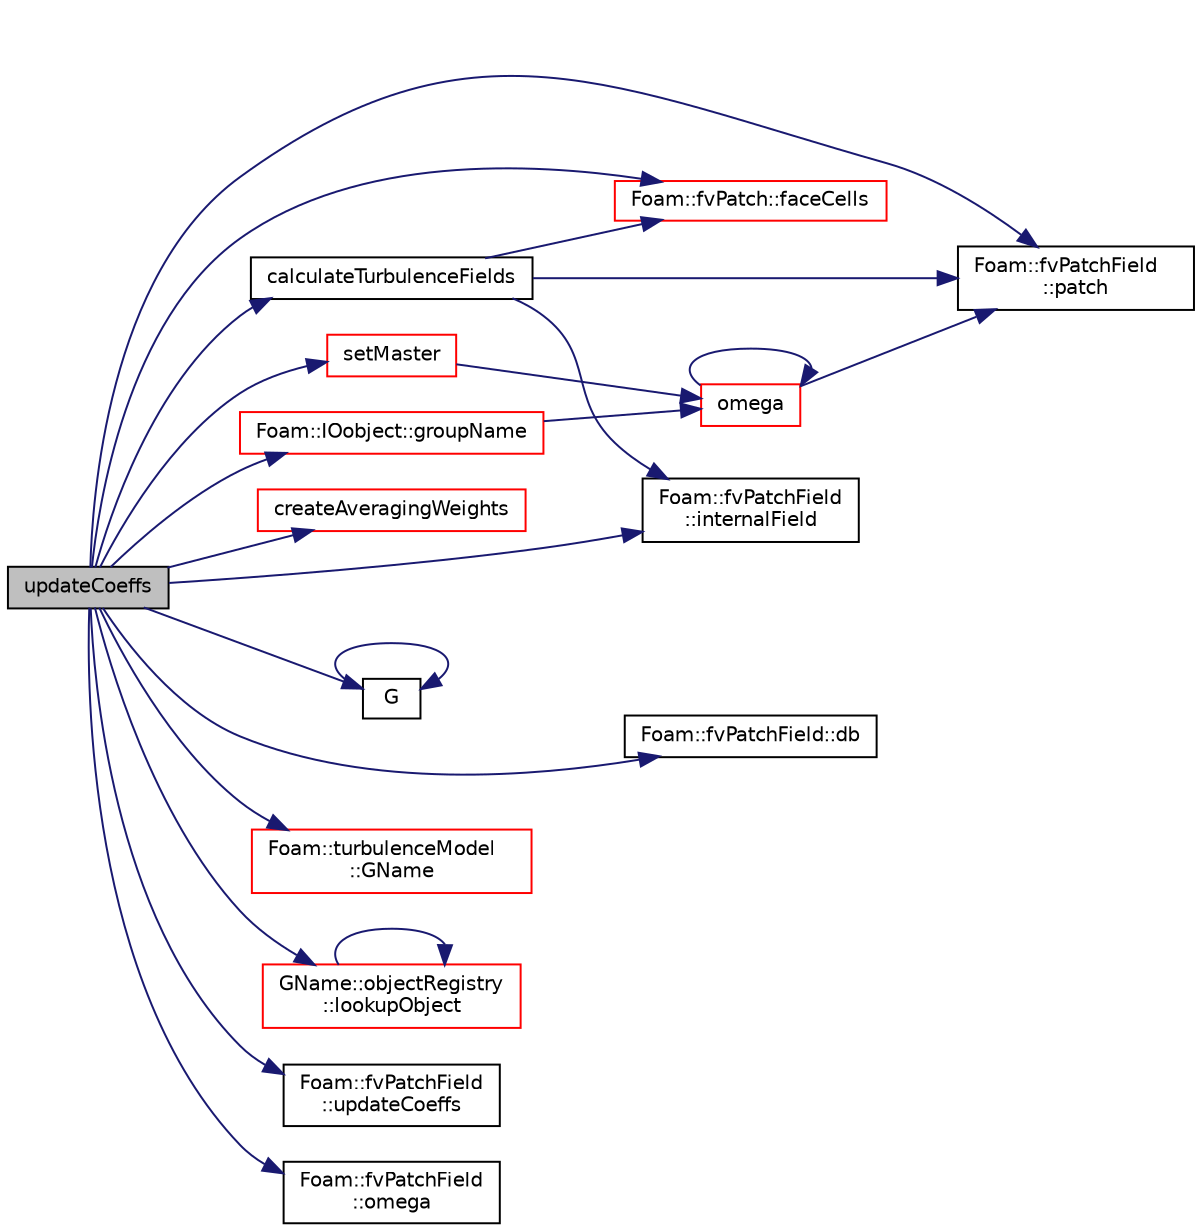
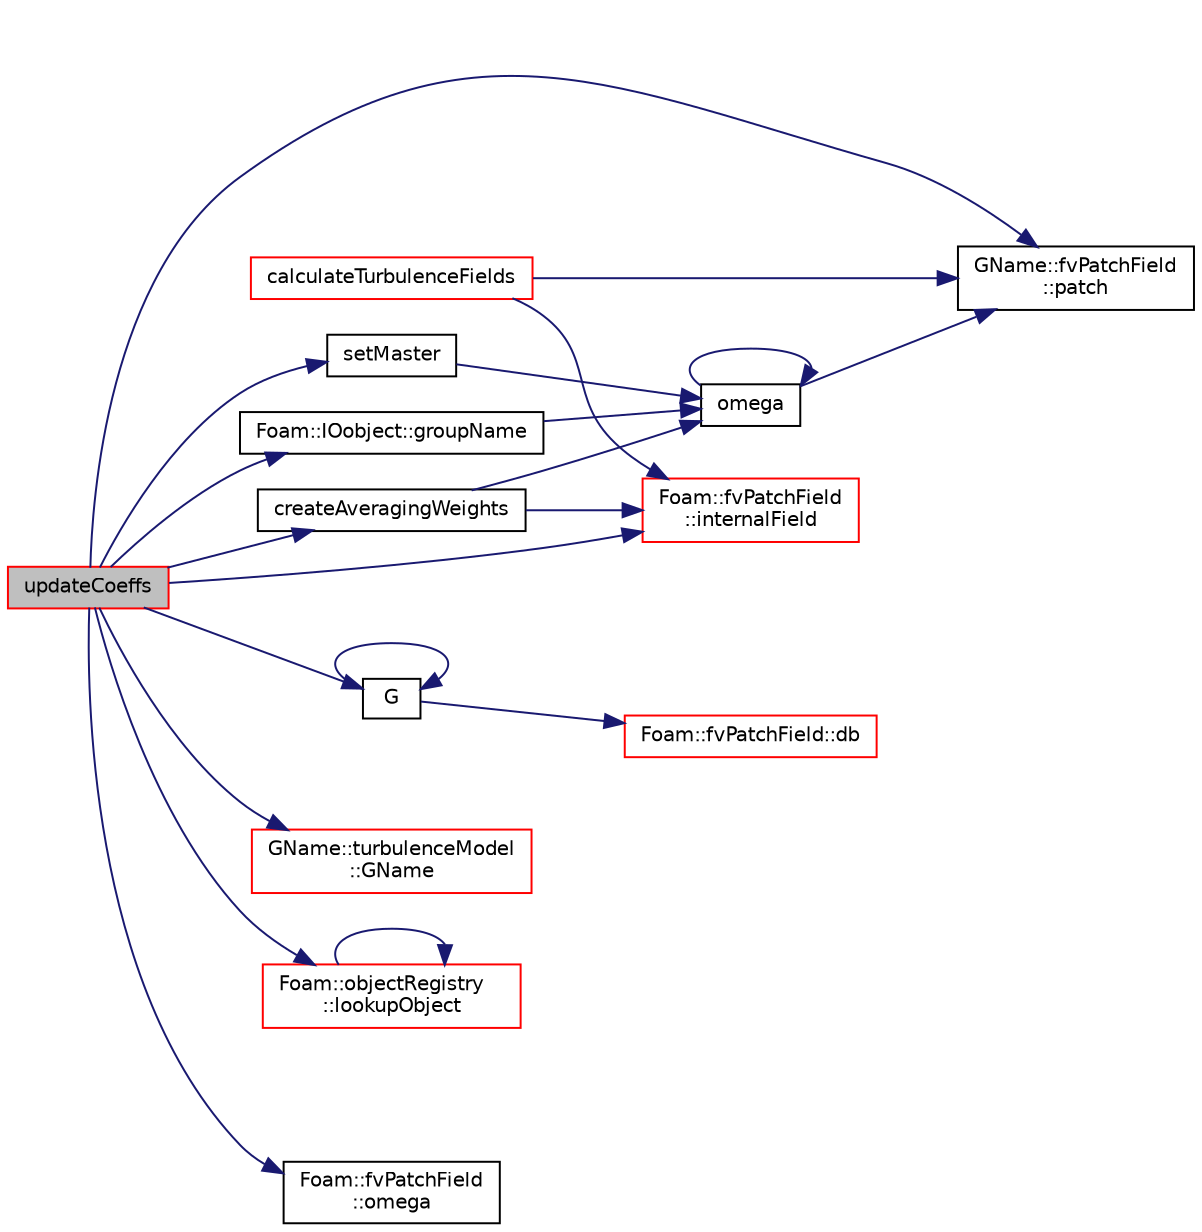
(751, 201) -> none
(392, 278) -> (392, 278)
(1076, 278) -> (1076, 278)
(392, 356) -> (392, 356)
(751, 405) -> (751, 405)
(153, 424) -> none
(392, 433) -> (392, 433)
none -> (577, 461)
(392, 510) -> (392, 510)
none -> (574, 510)
(751, 510) -> (751, 510)
(88, 588) -> (88, 588)
(751, 736) -> (751, 736)
(343, 765) -> (513, 711)
(392, 861) -> (392, 861)
(392, 996) -> (392, 996)
(392, 1095) -> none
